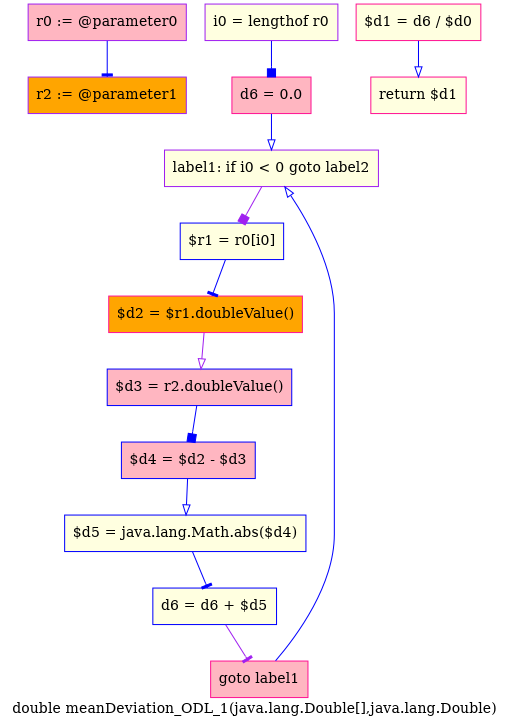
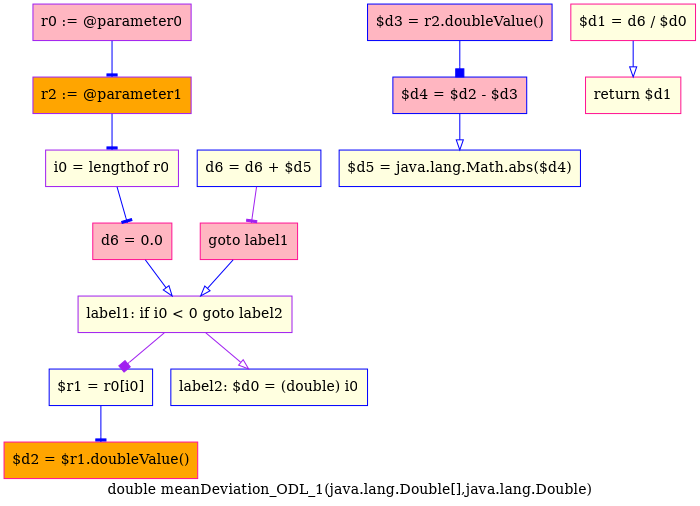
(271, 54) -> (121, 202)
none -> (112, 129)
(203, 346) -> none
none -> (269, 387)
(199, 568) -> none
